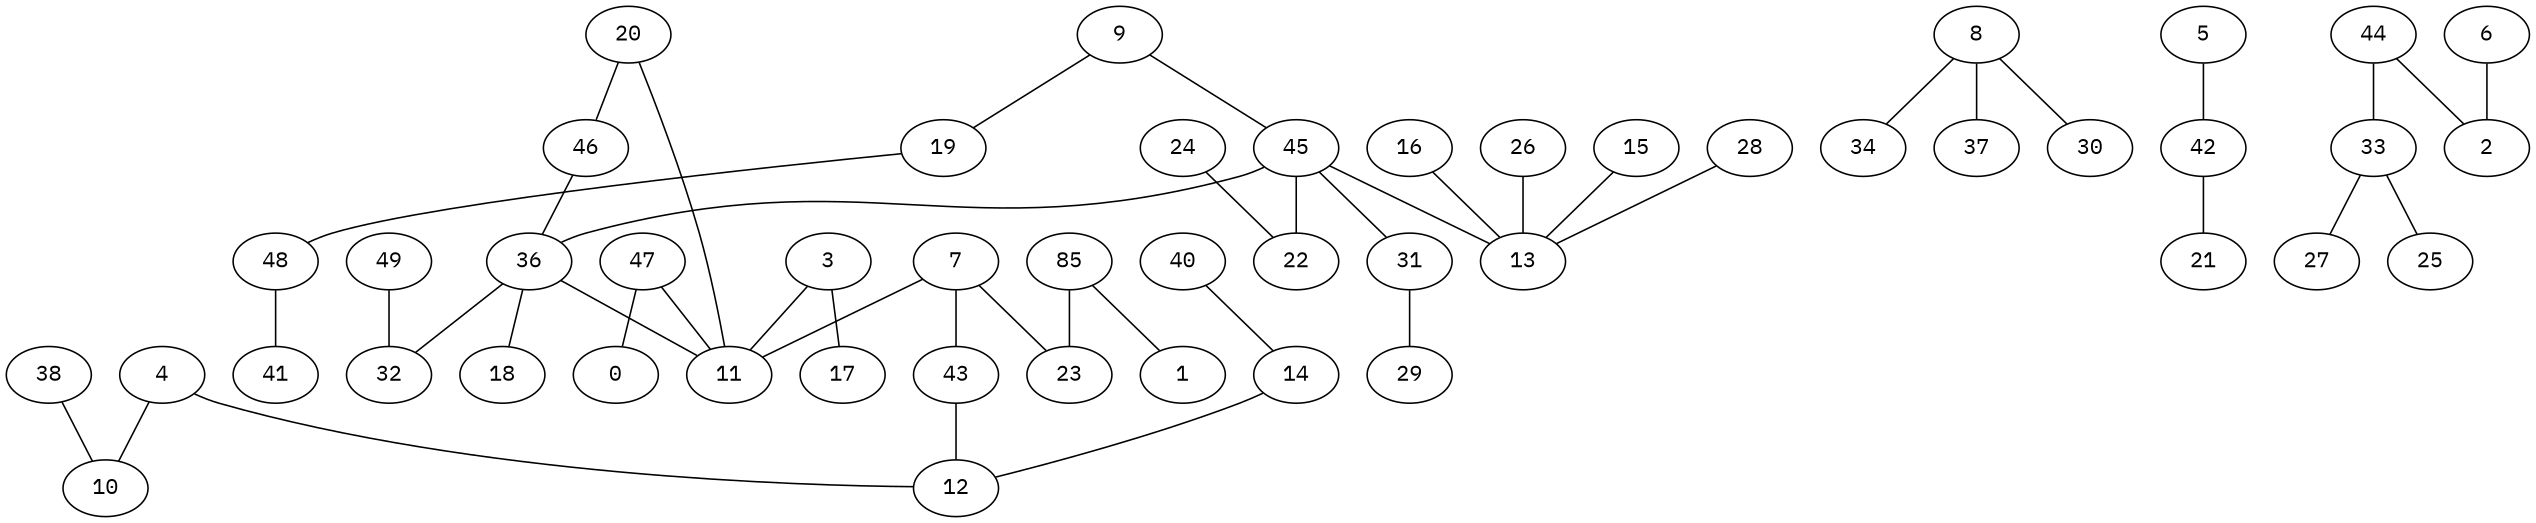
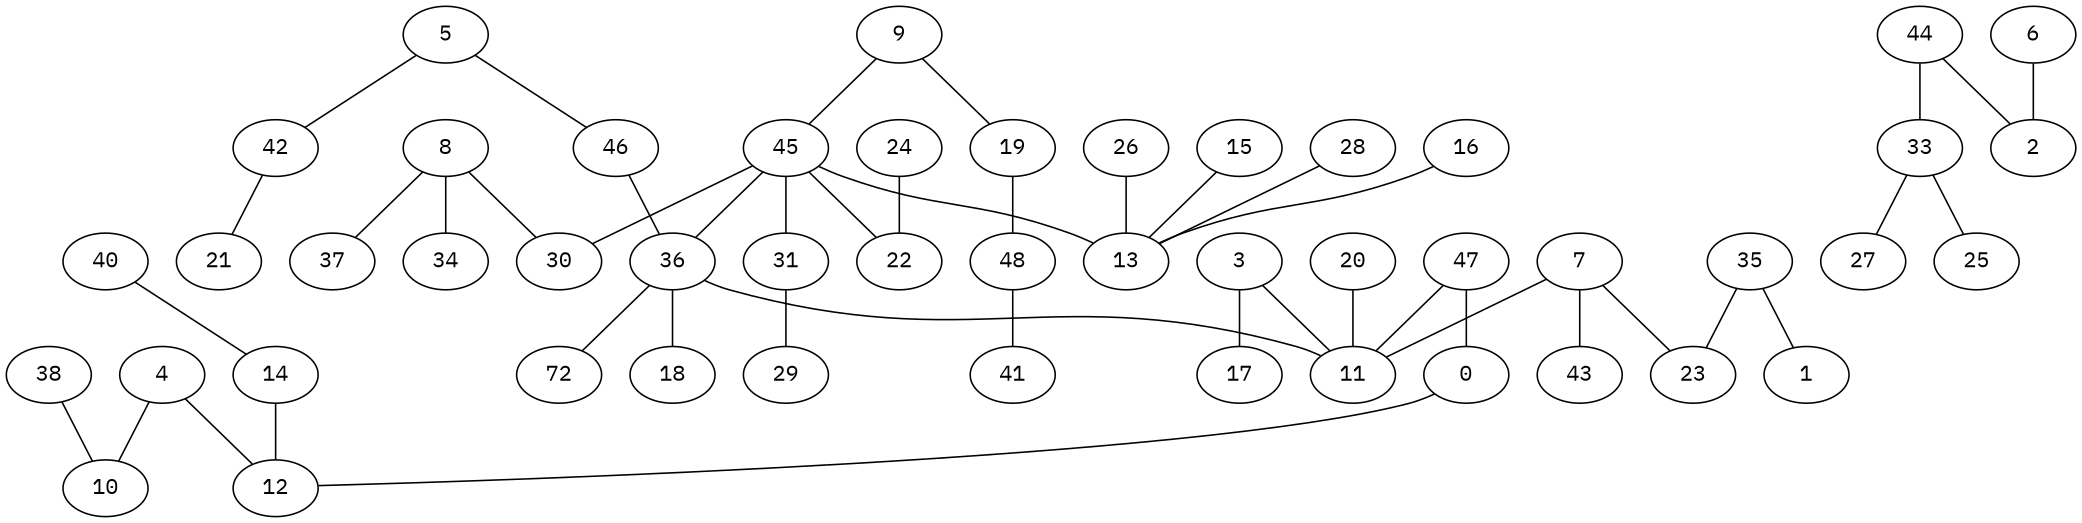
(607, 91) -> (531, 91)
none -> (673, 205)
(389, 261) -> none
(1069, 261) -> (1750, 261)
(389, 375) -> (559, 375)
(956, 432) -> (879, 462)
